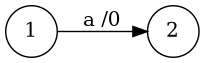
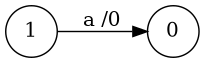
(173, 32) -> (173, 32)
